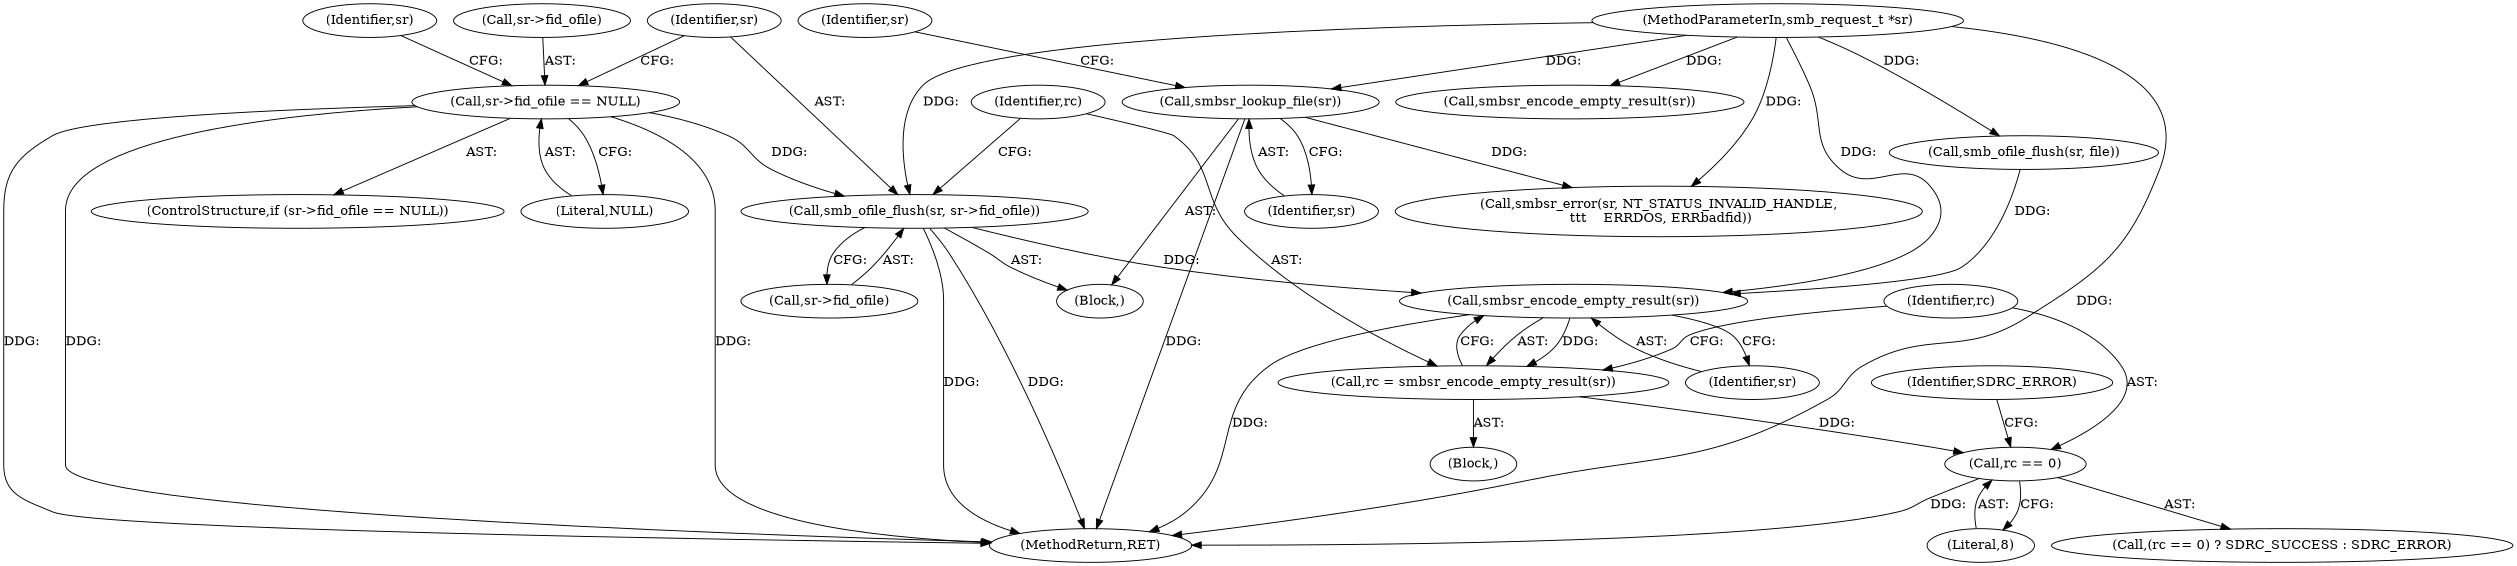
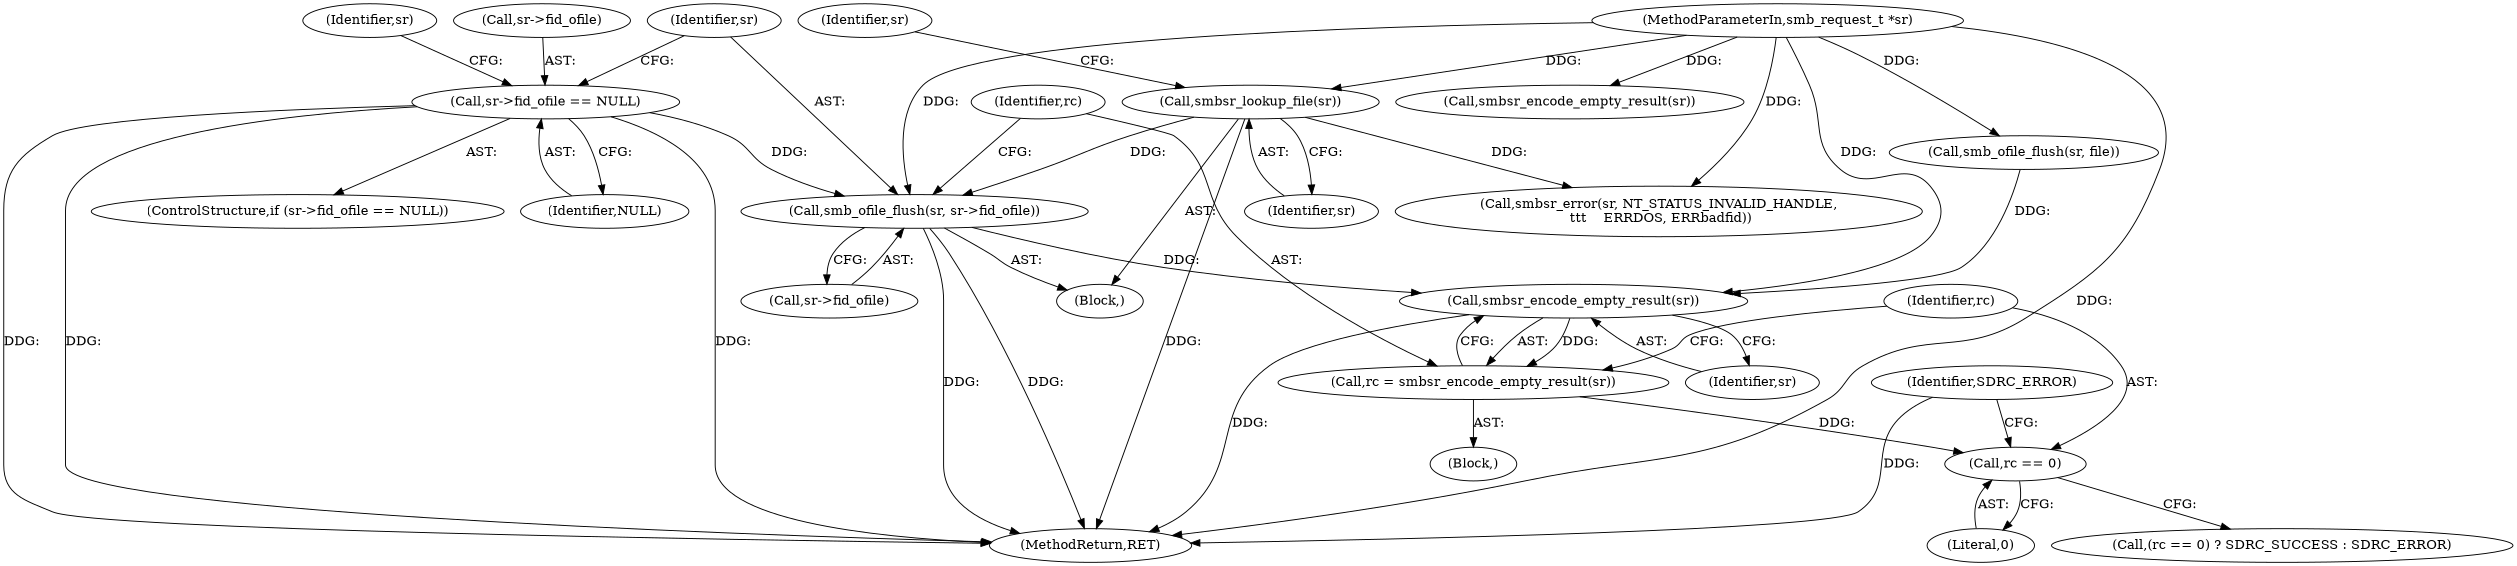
none -> (1082, 153)
(605, 211) -> (605, 211)
(2182, 505) -> (2182, 505)
(1594, 539) -> (1602, 533)
(1981, 546) -> (1981, 546)
